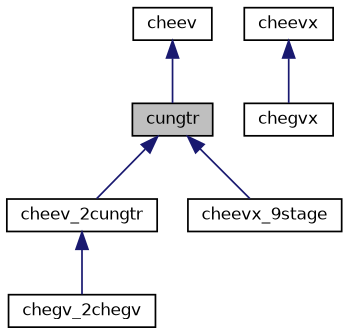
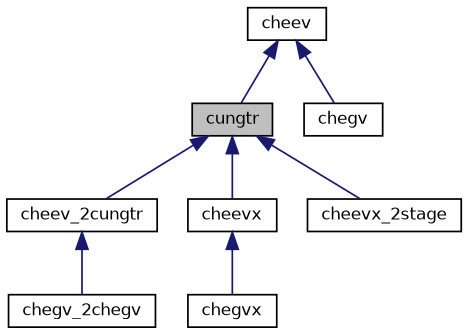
none -> (343, 120)
none -> (232, 176)
(265, 215) -> (384, 215)
